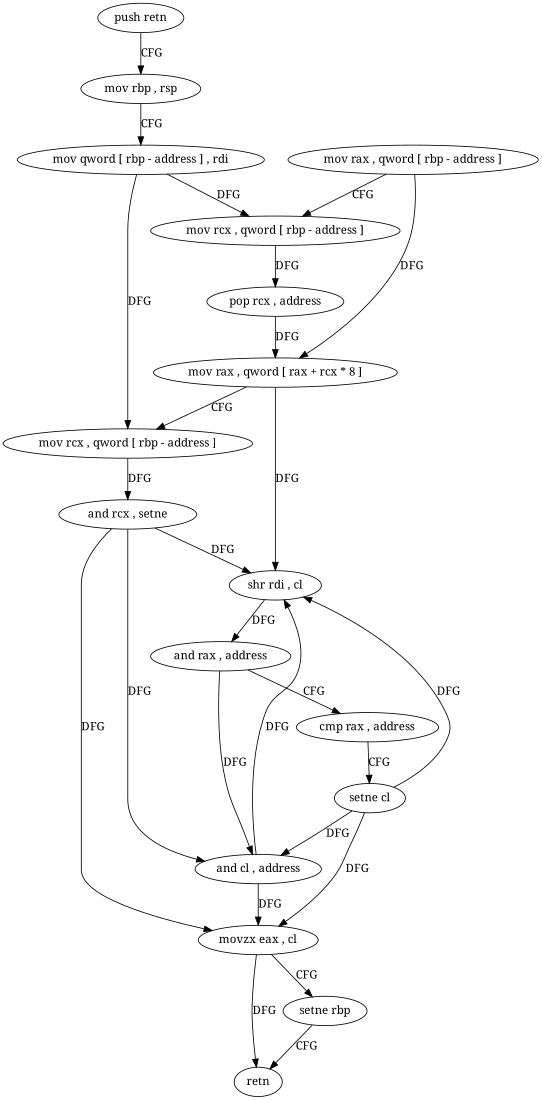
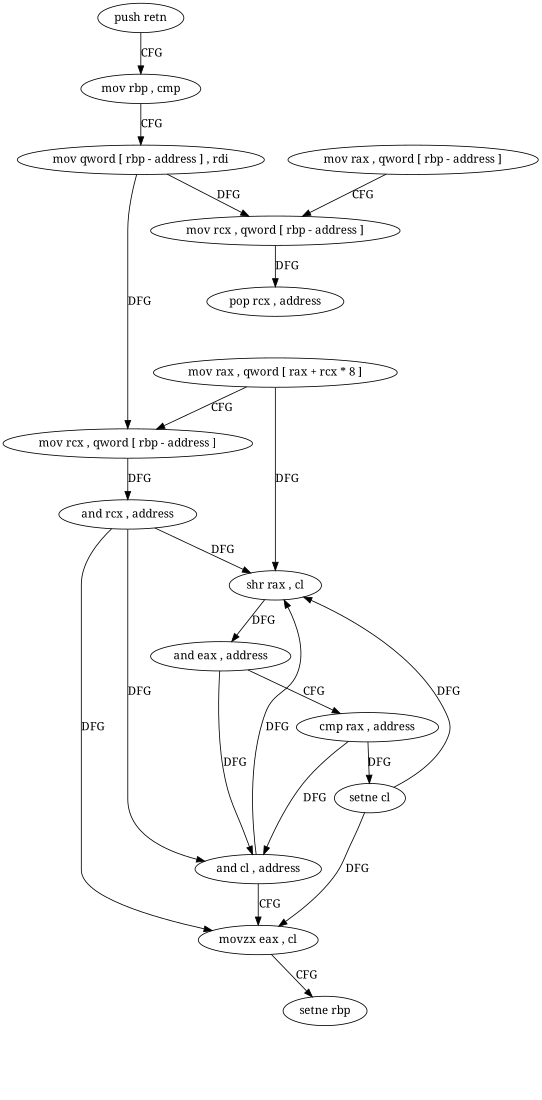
(141, 89) -> (141, 89)
(388, 280) -> none
(275, 333) -> none
(128, 514) -> (128, 514)
(275, 585) -> (275, 585)
(221, 656) -> (221, 656)
(379, 763) -> (379, 763)
(320, 831) -> (300, 788)
(270, 905) -> (270, 905)
(258, 1082) -> none
